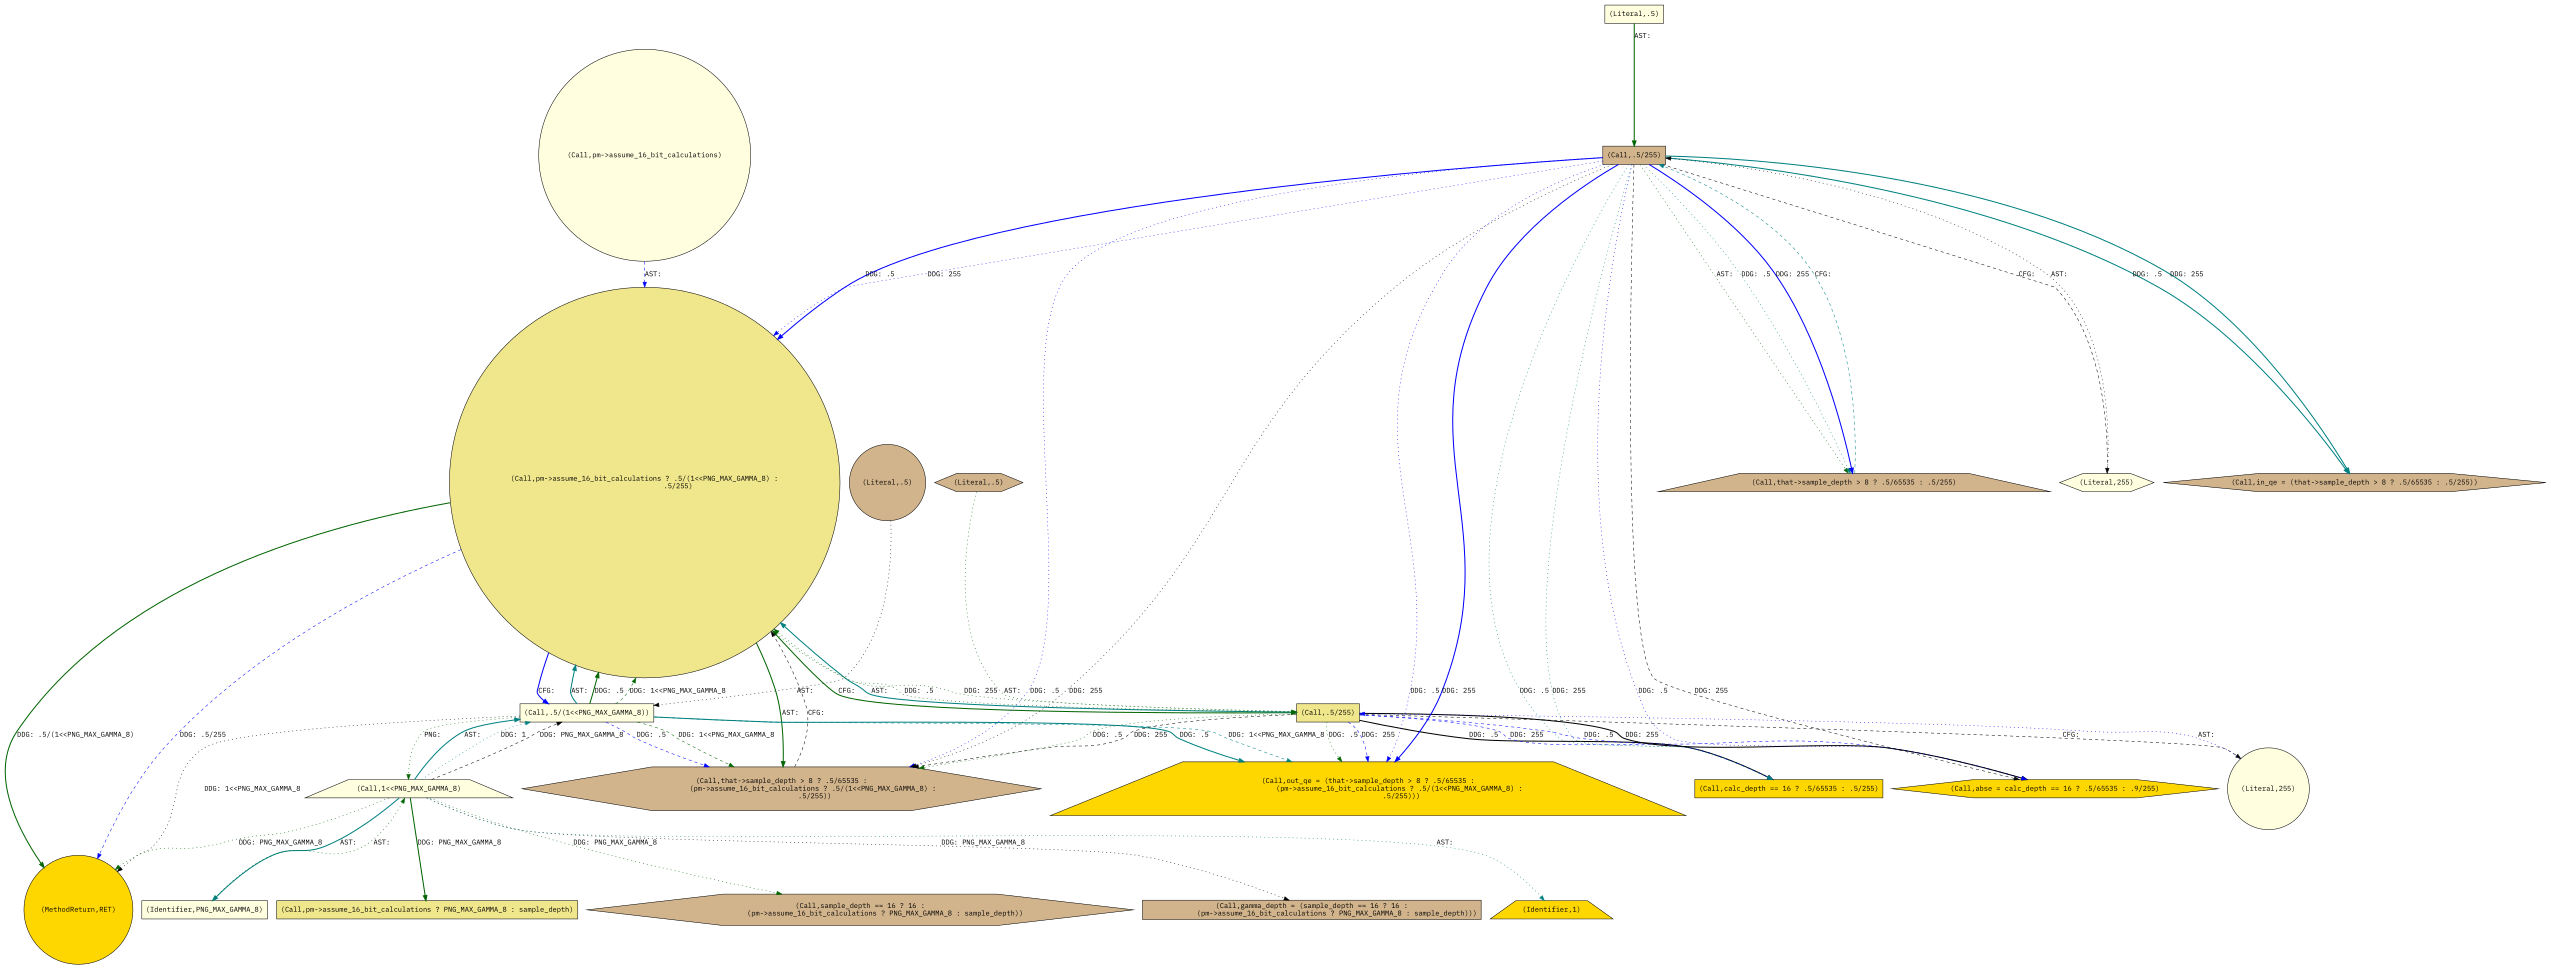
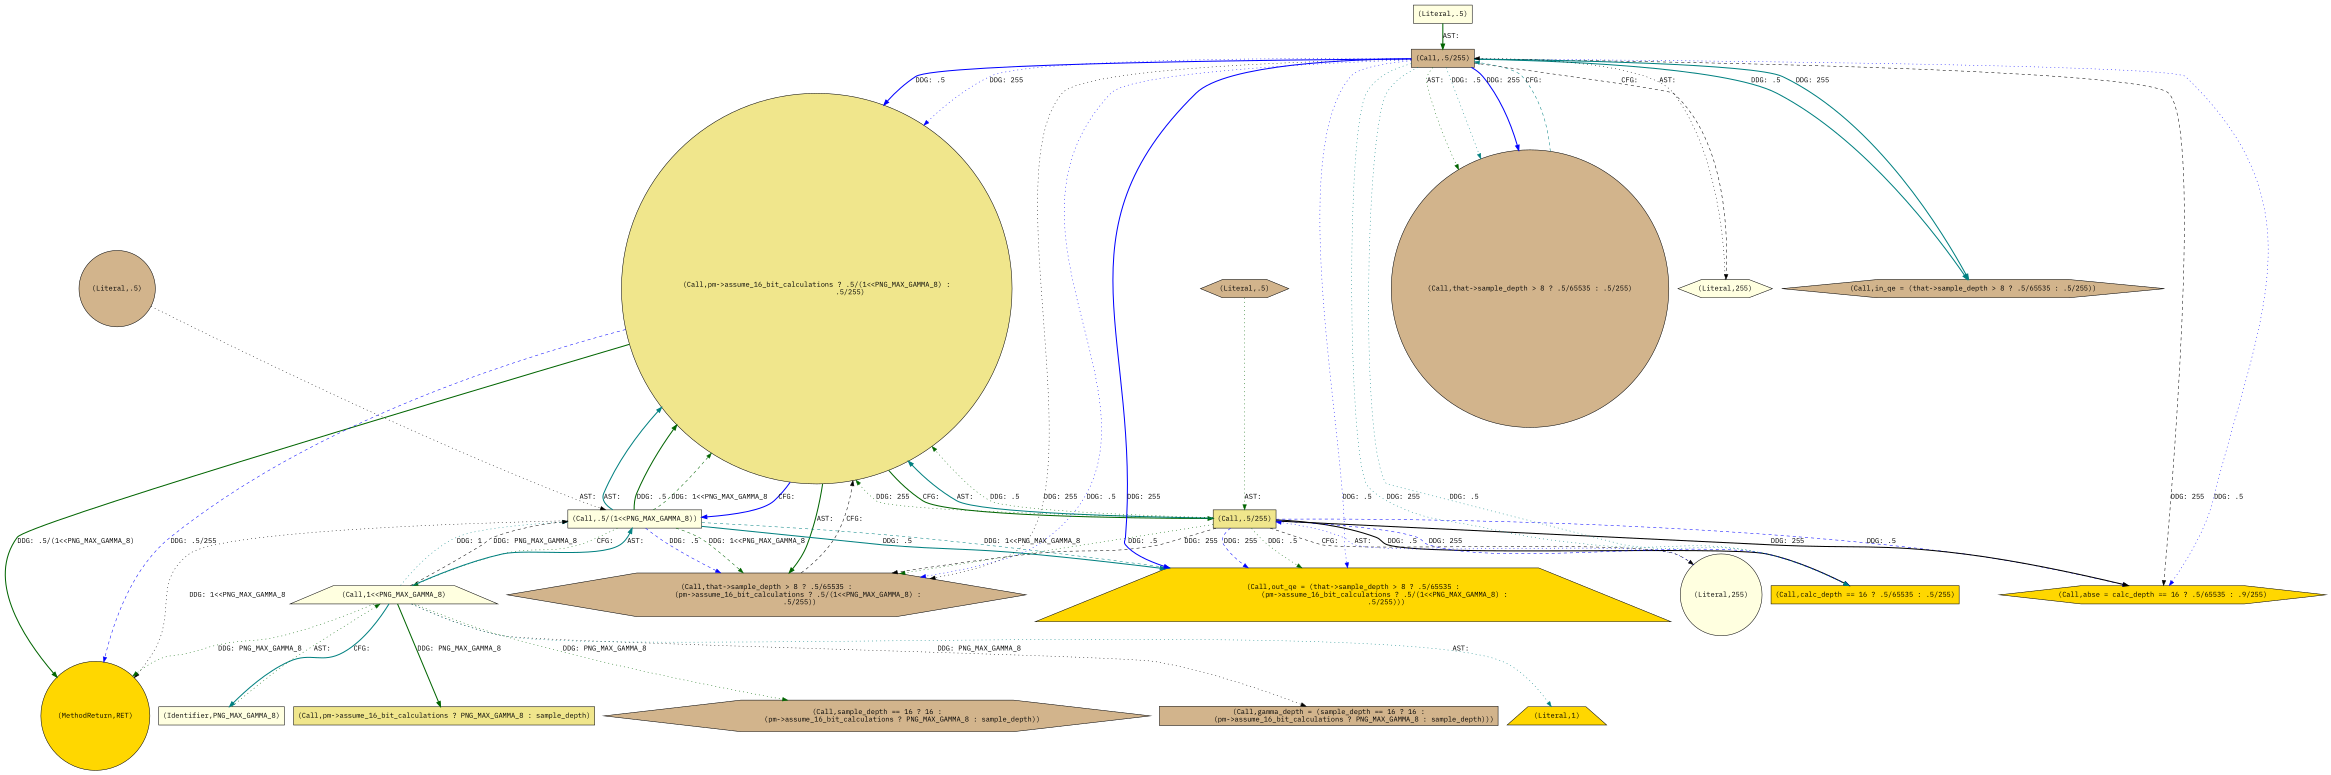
(645, 155) -> none
(1854, 483) -> (1530, 289)
(435, 735) -> (607, 541)
(351, 843) -> (364, 649)
(1552, 910) -> (1557, 716)
